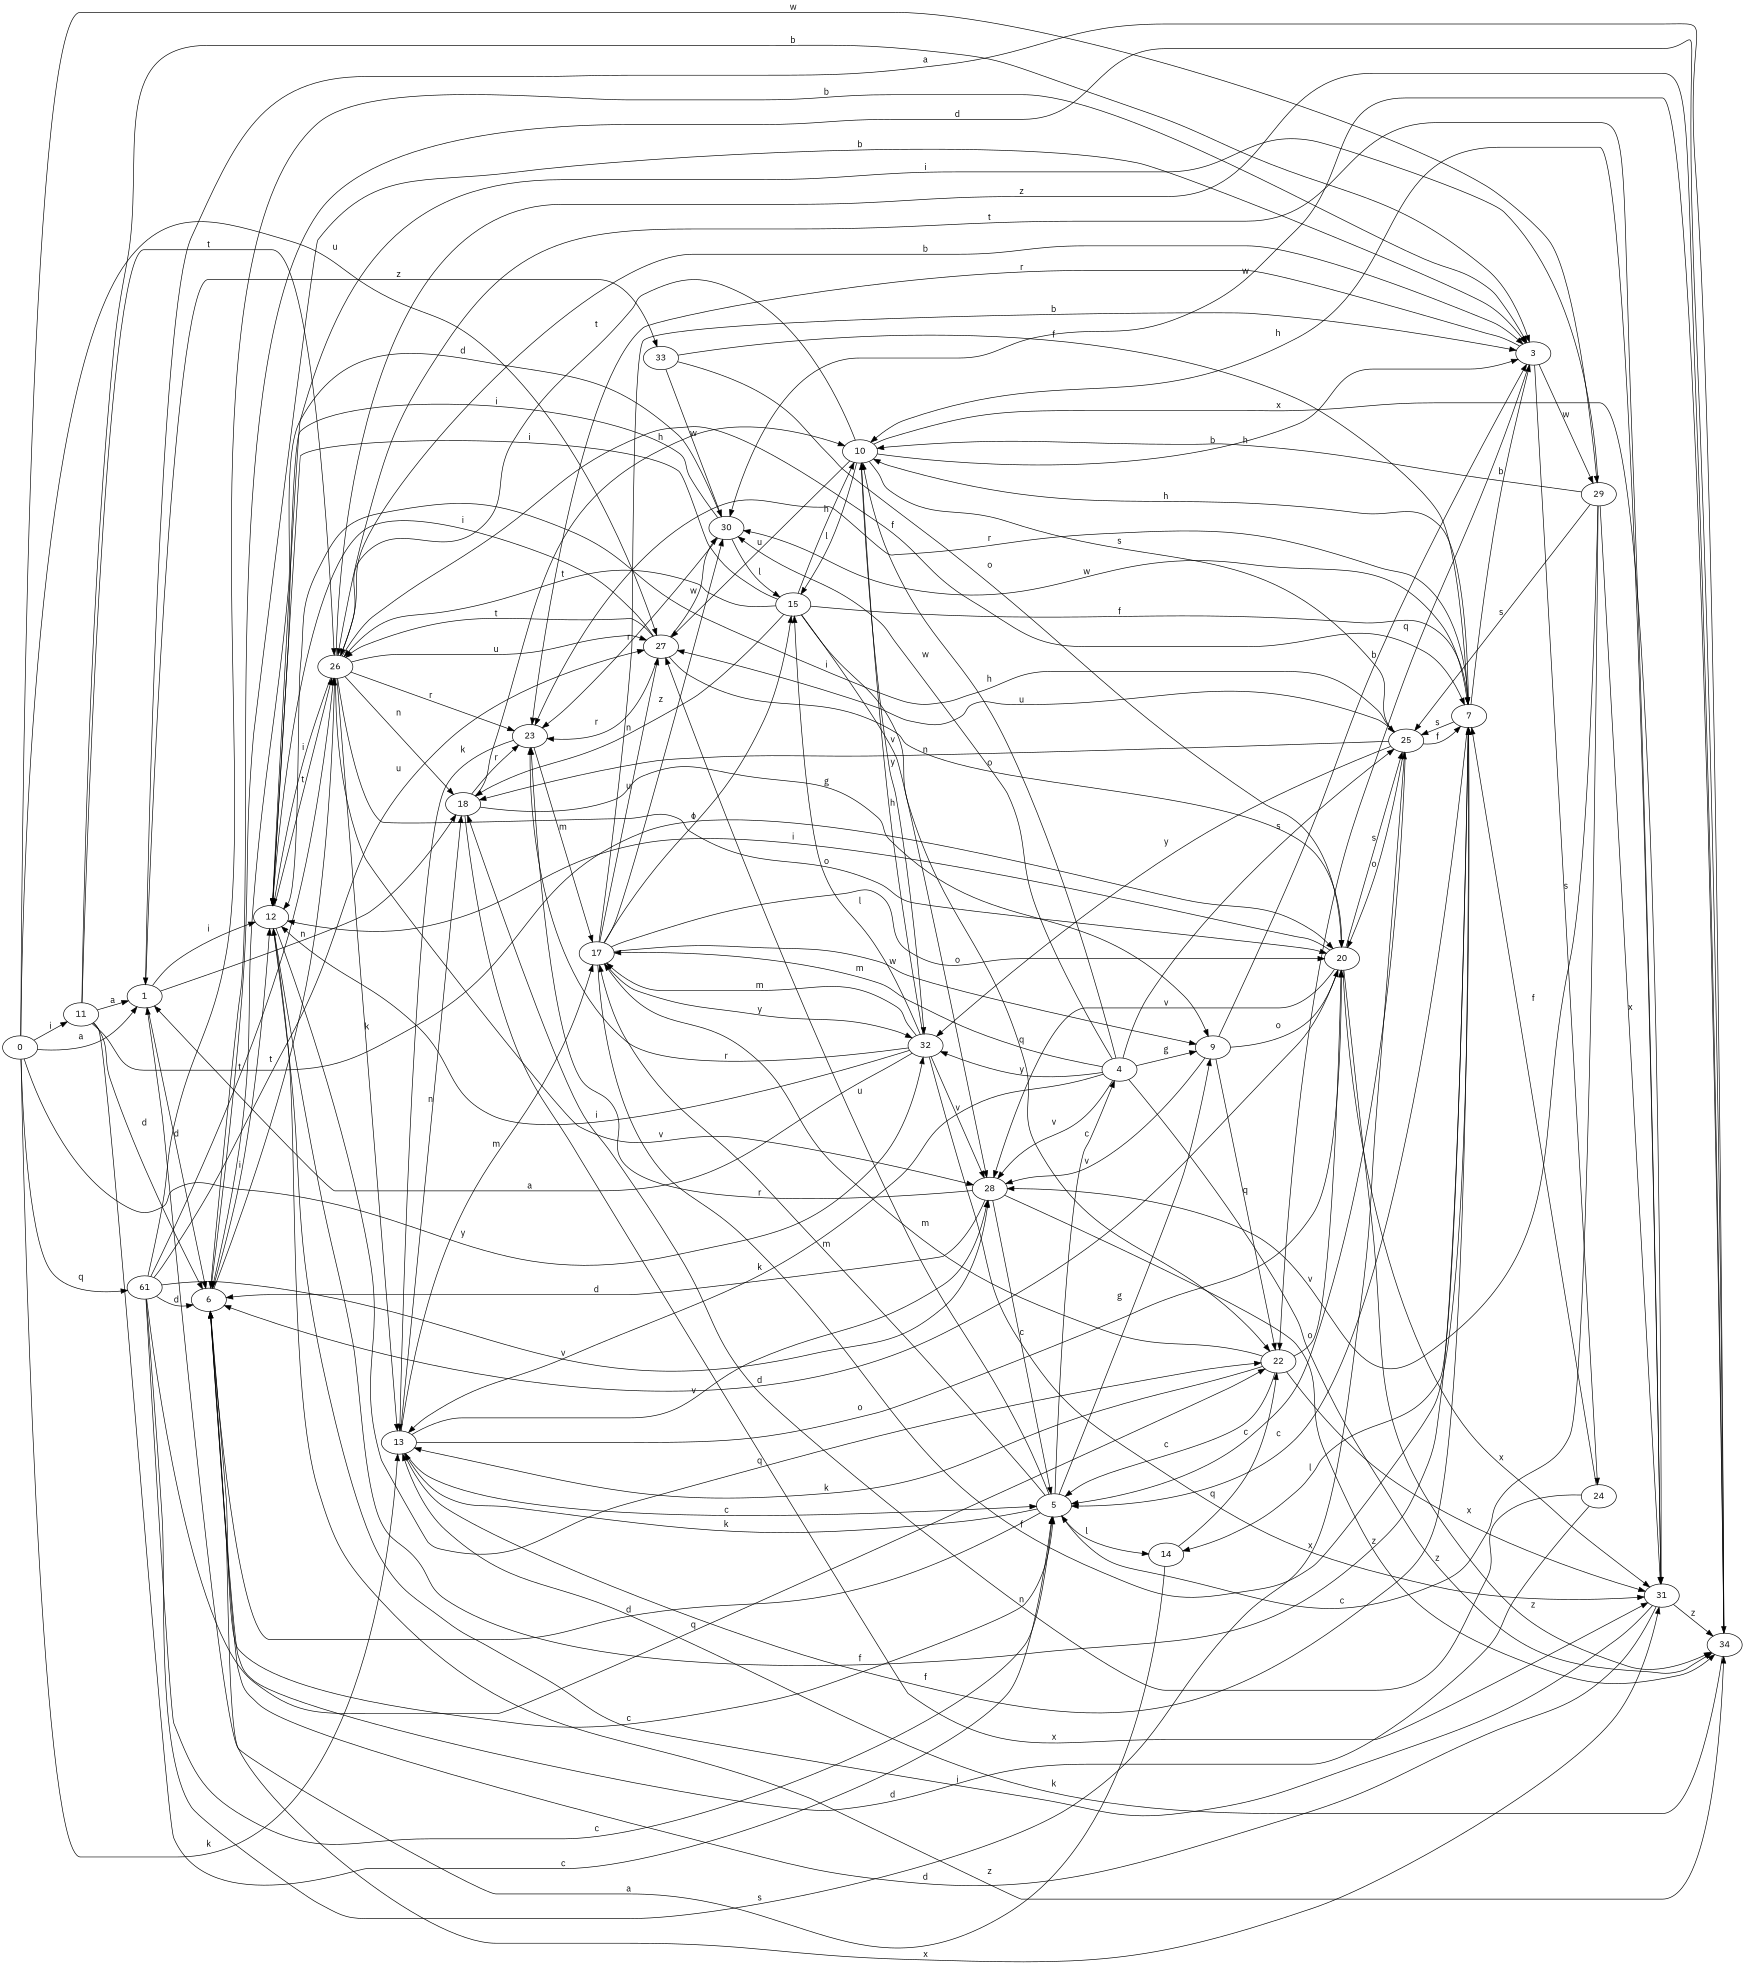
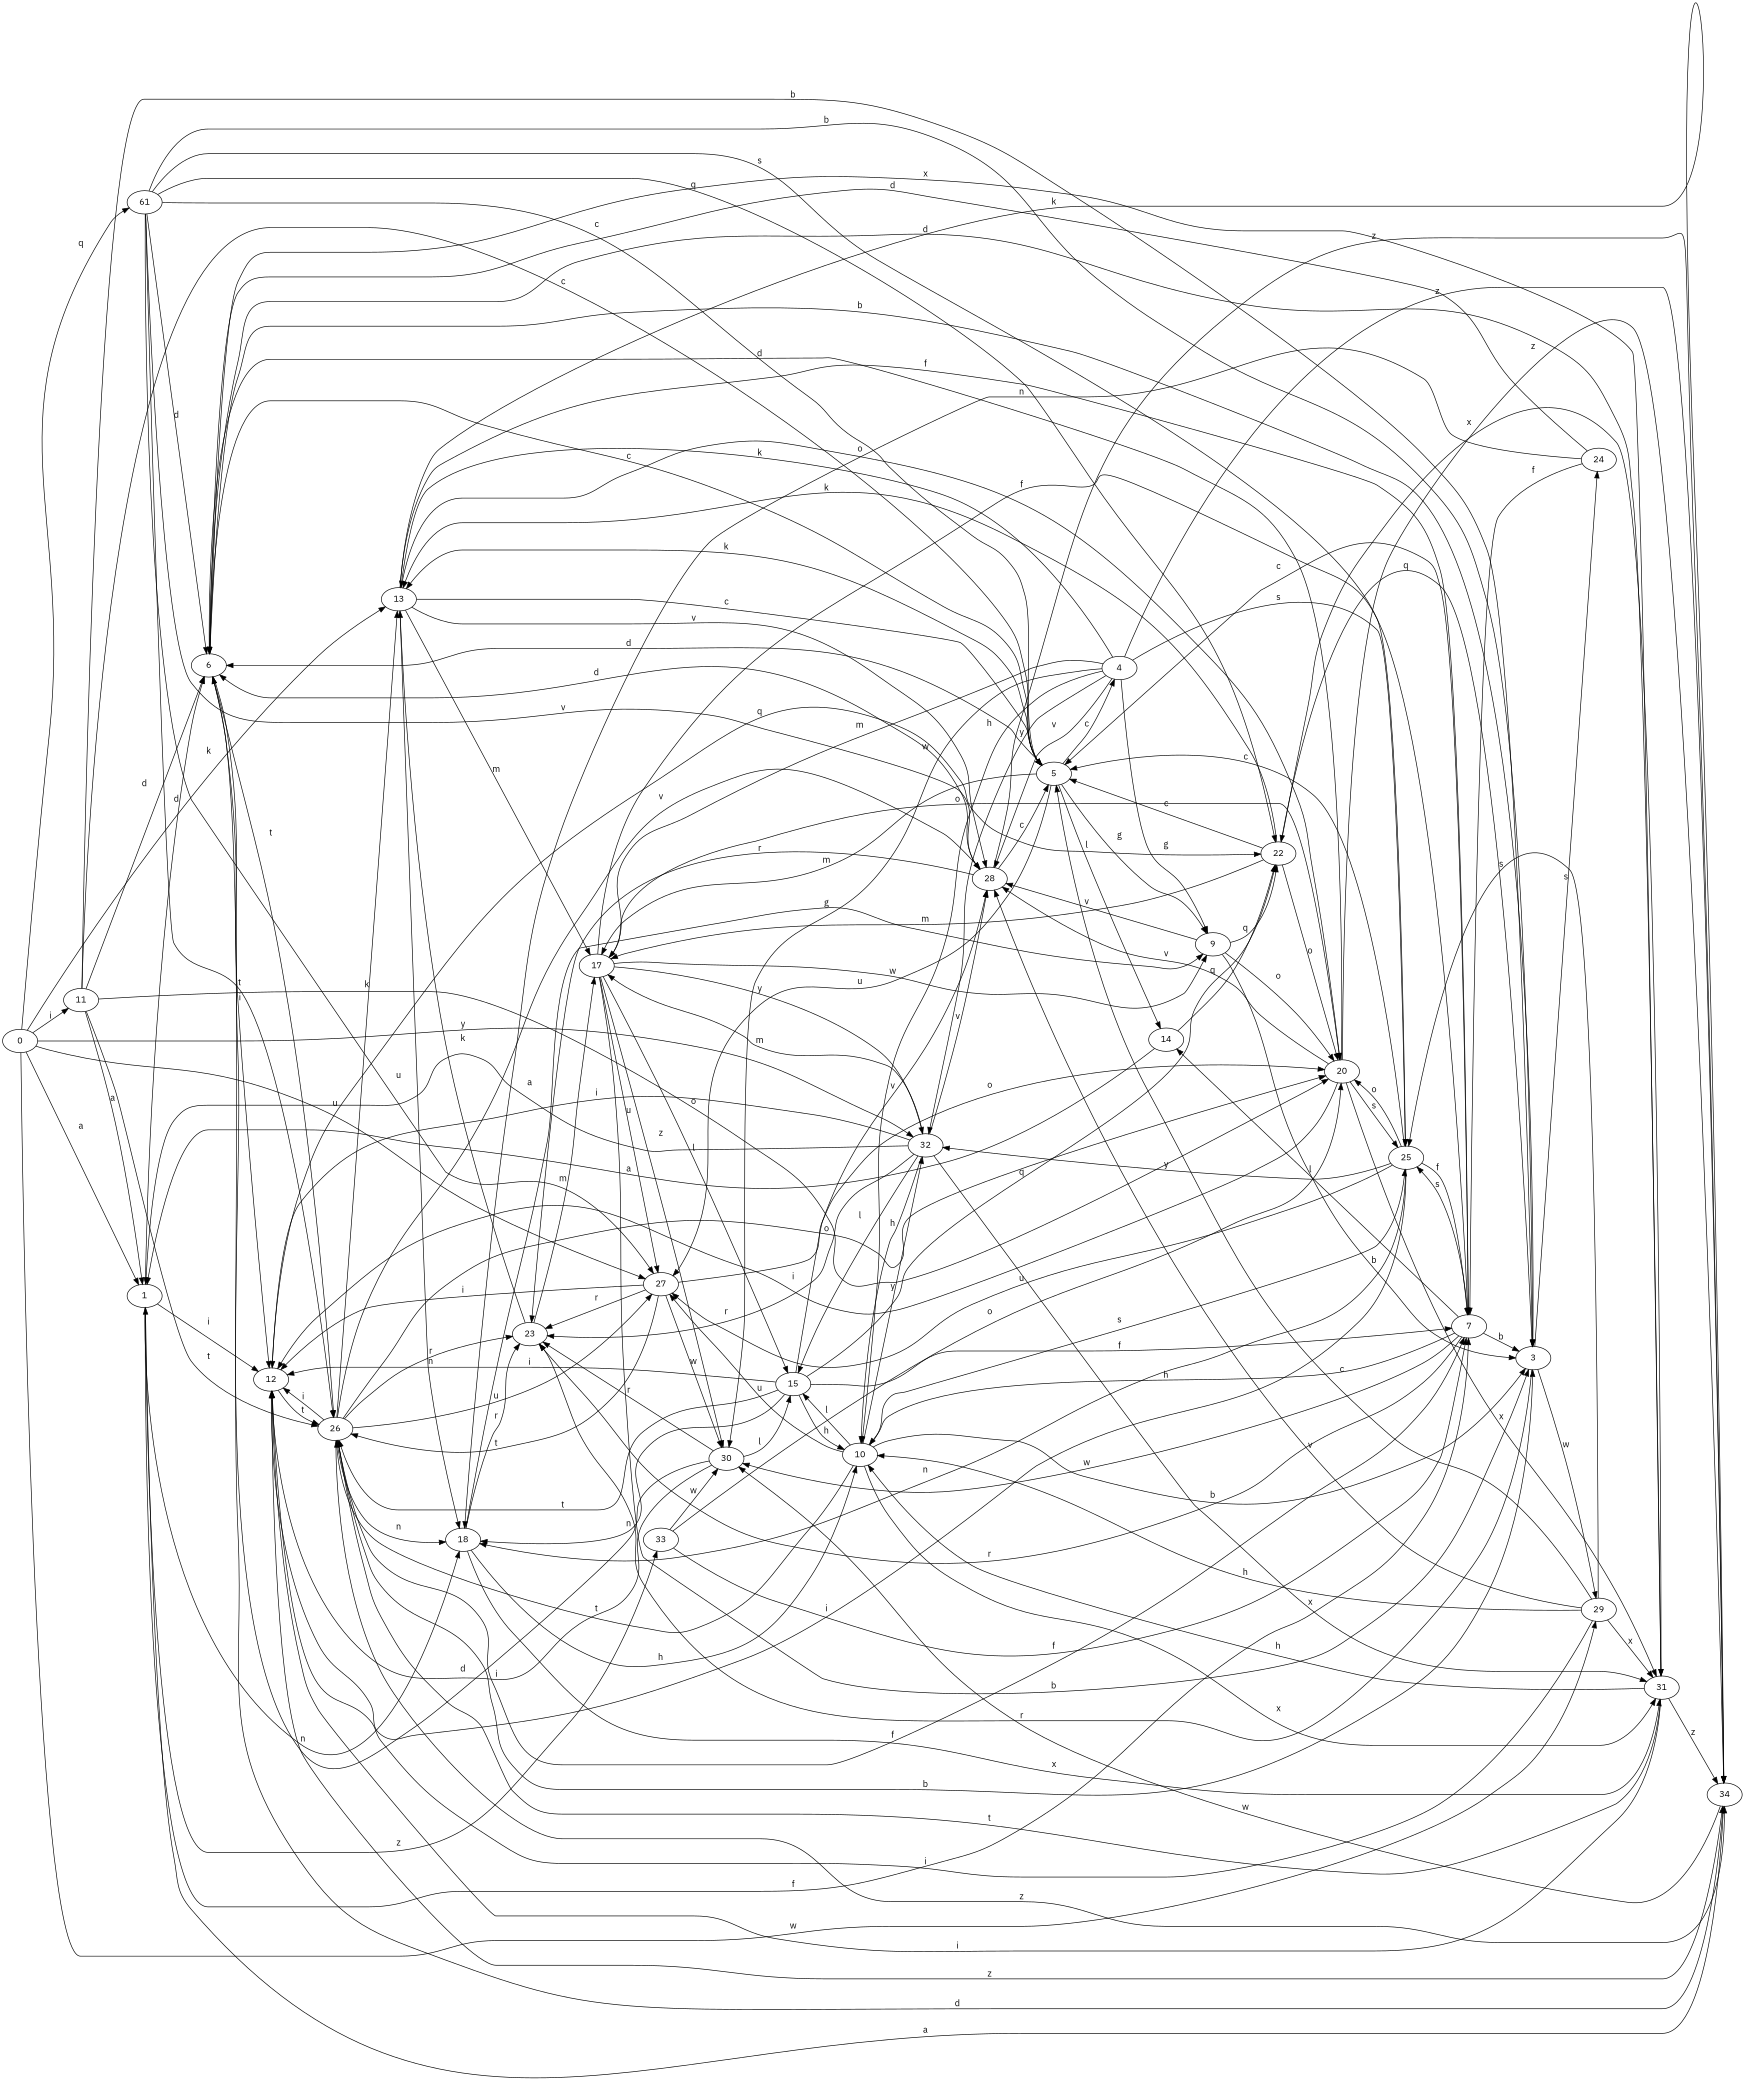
(981, 1658) -> (660, 1891)
(1072, 1796) -> (1688, 75)
